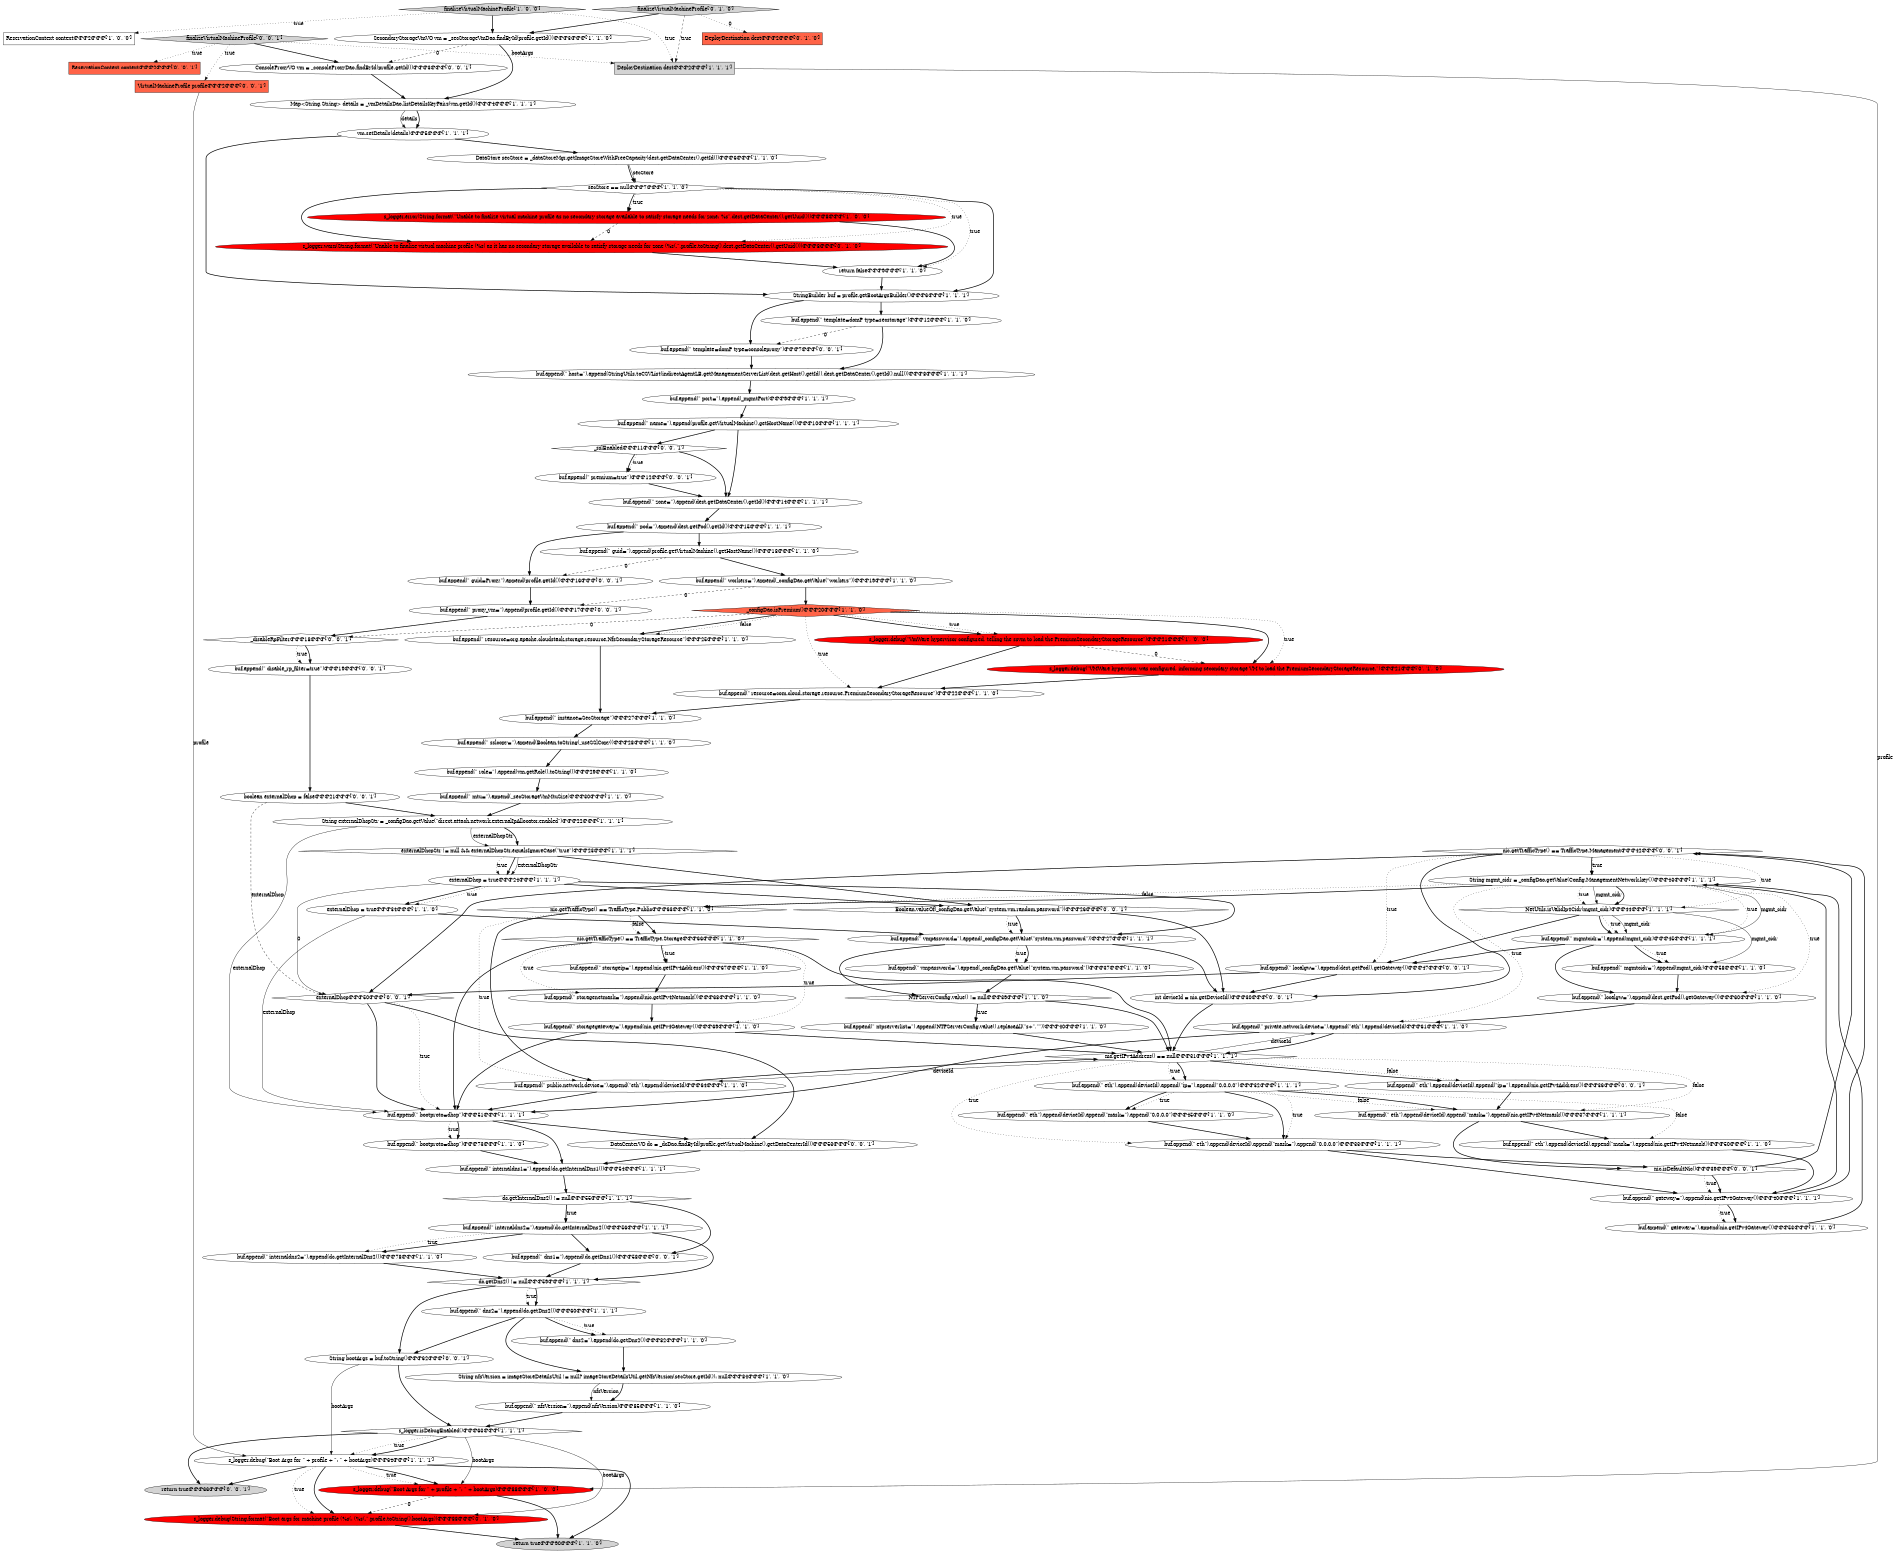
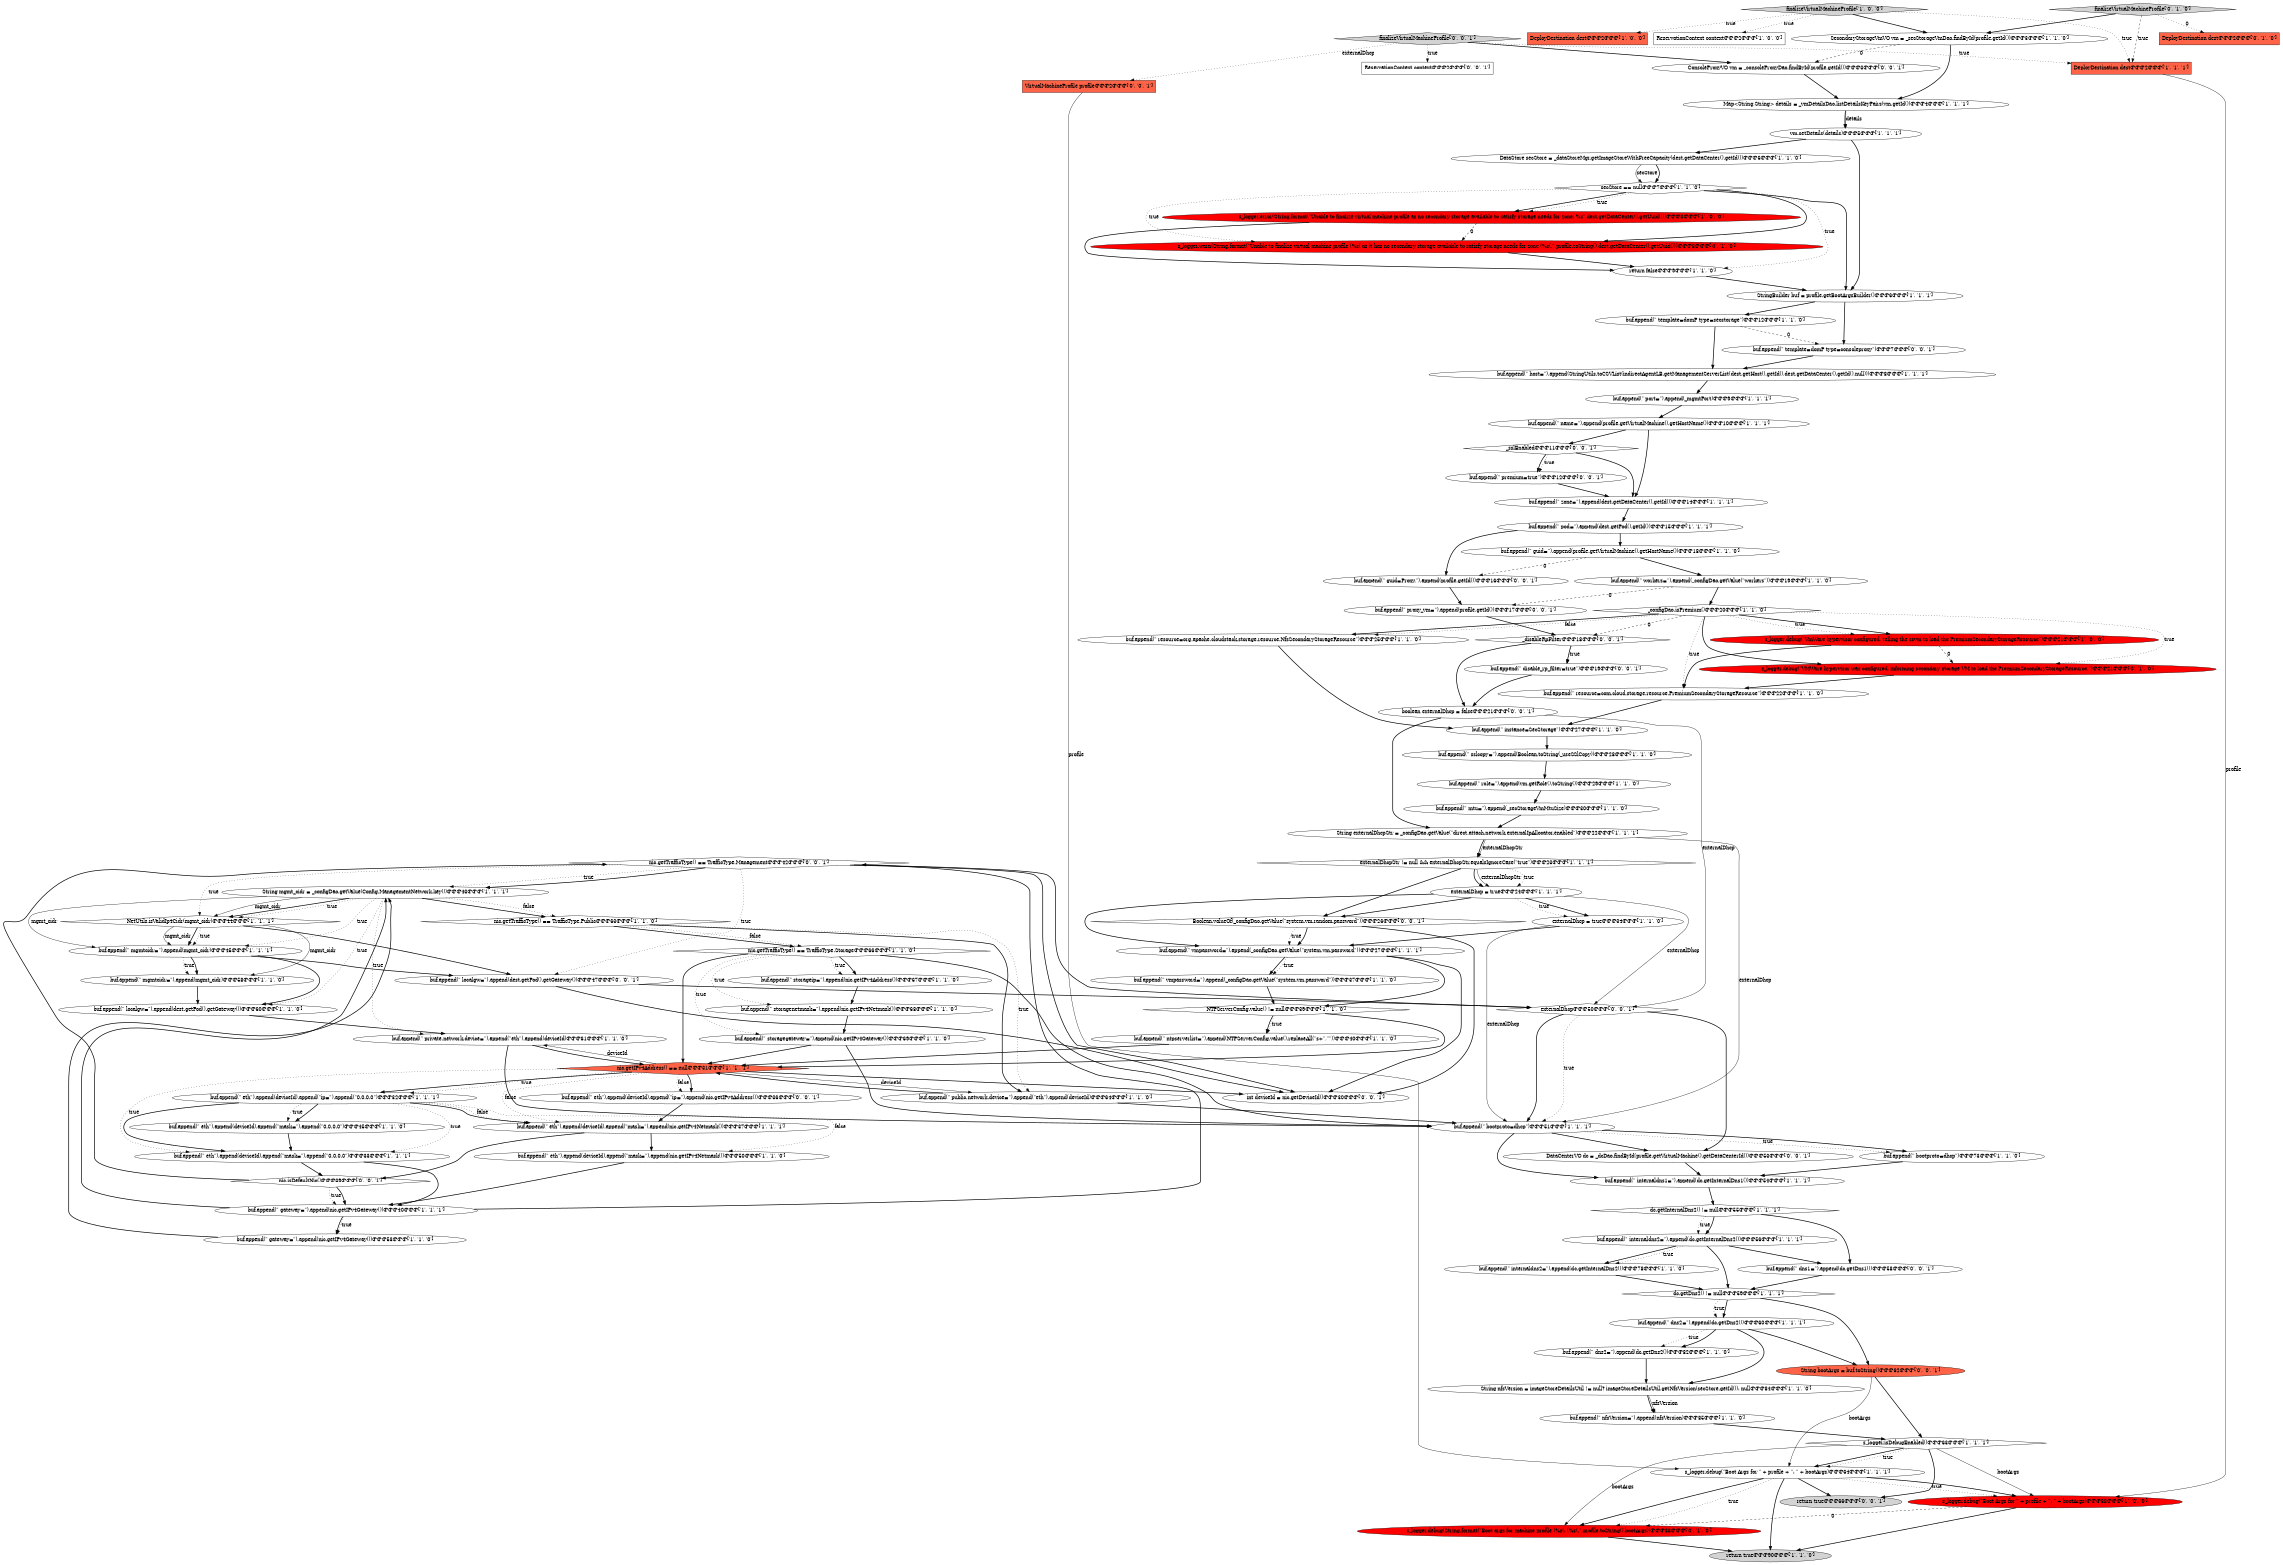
none -> (1587, 39)
(230, 53) -> (1358, 53)
(522, 53) -> (1964, 53)
(134, 68) -> (1427, 68)
(674, 68) -> (2131, 68)
(806, 611) -> (1707, 611)
none -> (1475, 655)
(252, 910) -> (1701, 817)
(299, 939) -> (1683, 951)
(1189, 1022) -> (992, 1083)
(1171, 1057) -> (683, 1069)
(399, 1359) -> (1871, 1371)
